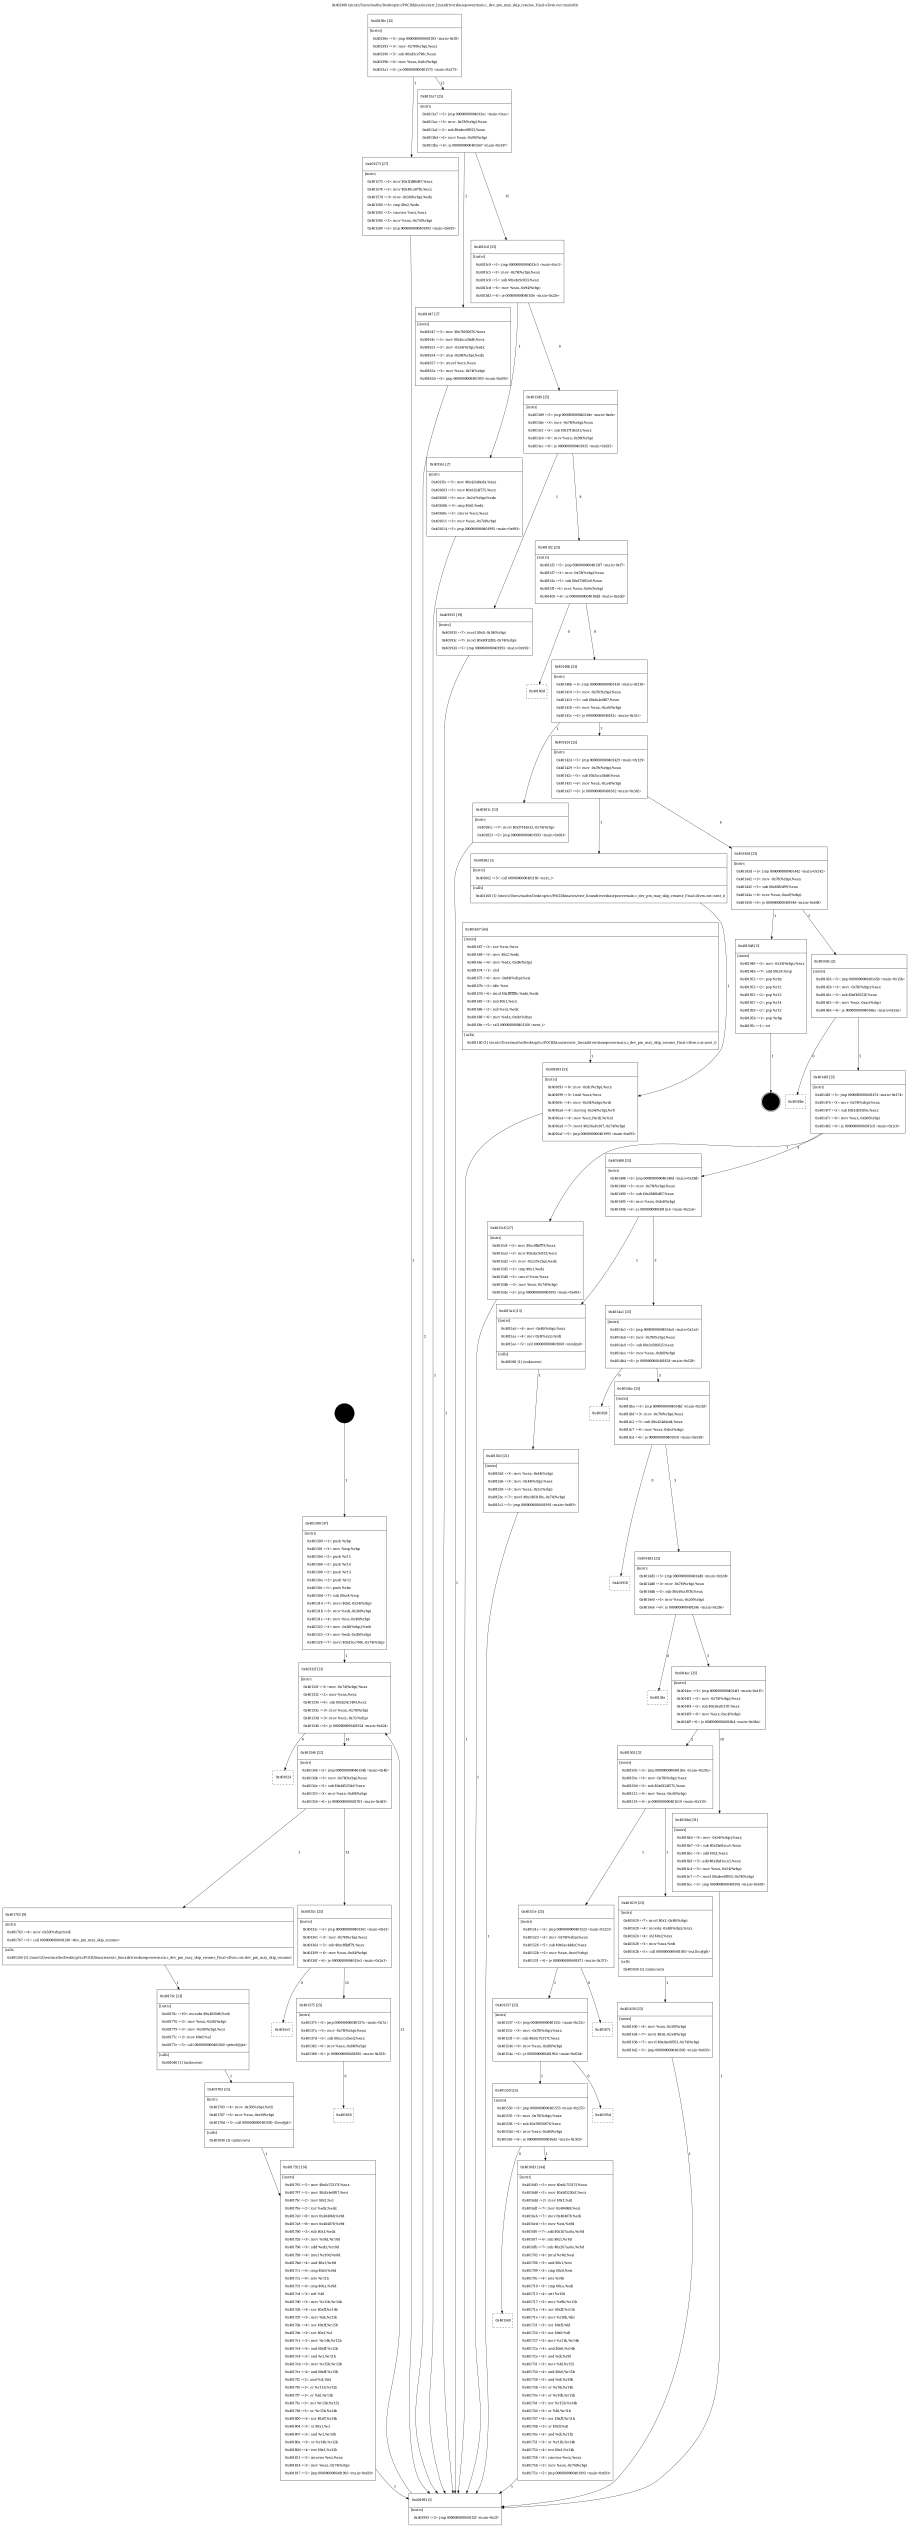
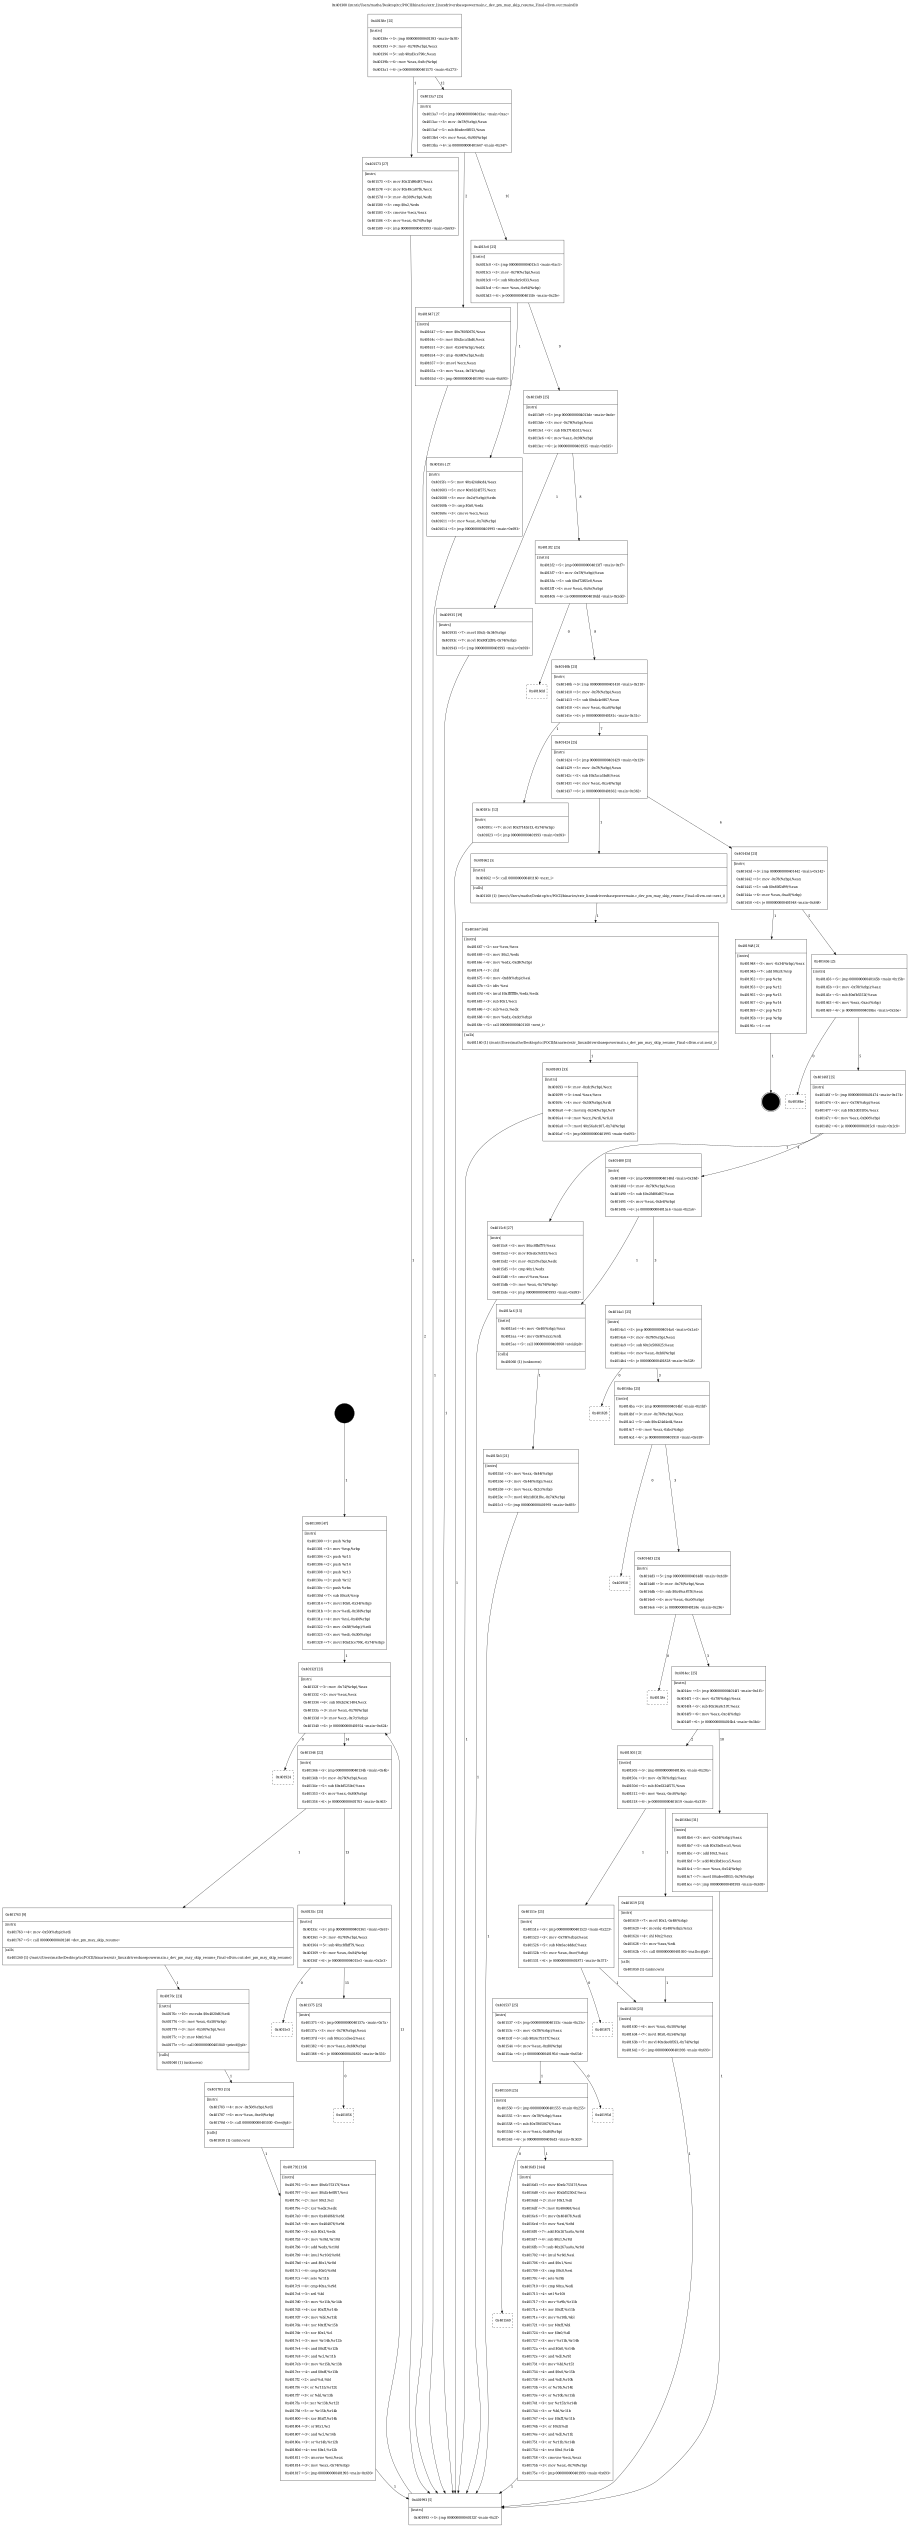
(726, 1019) -> (596, 911)
(554, 1982) -> (617, 1984)
